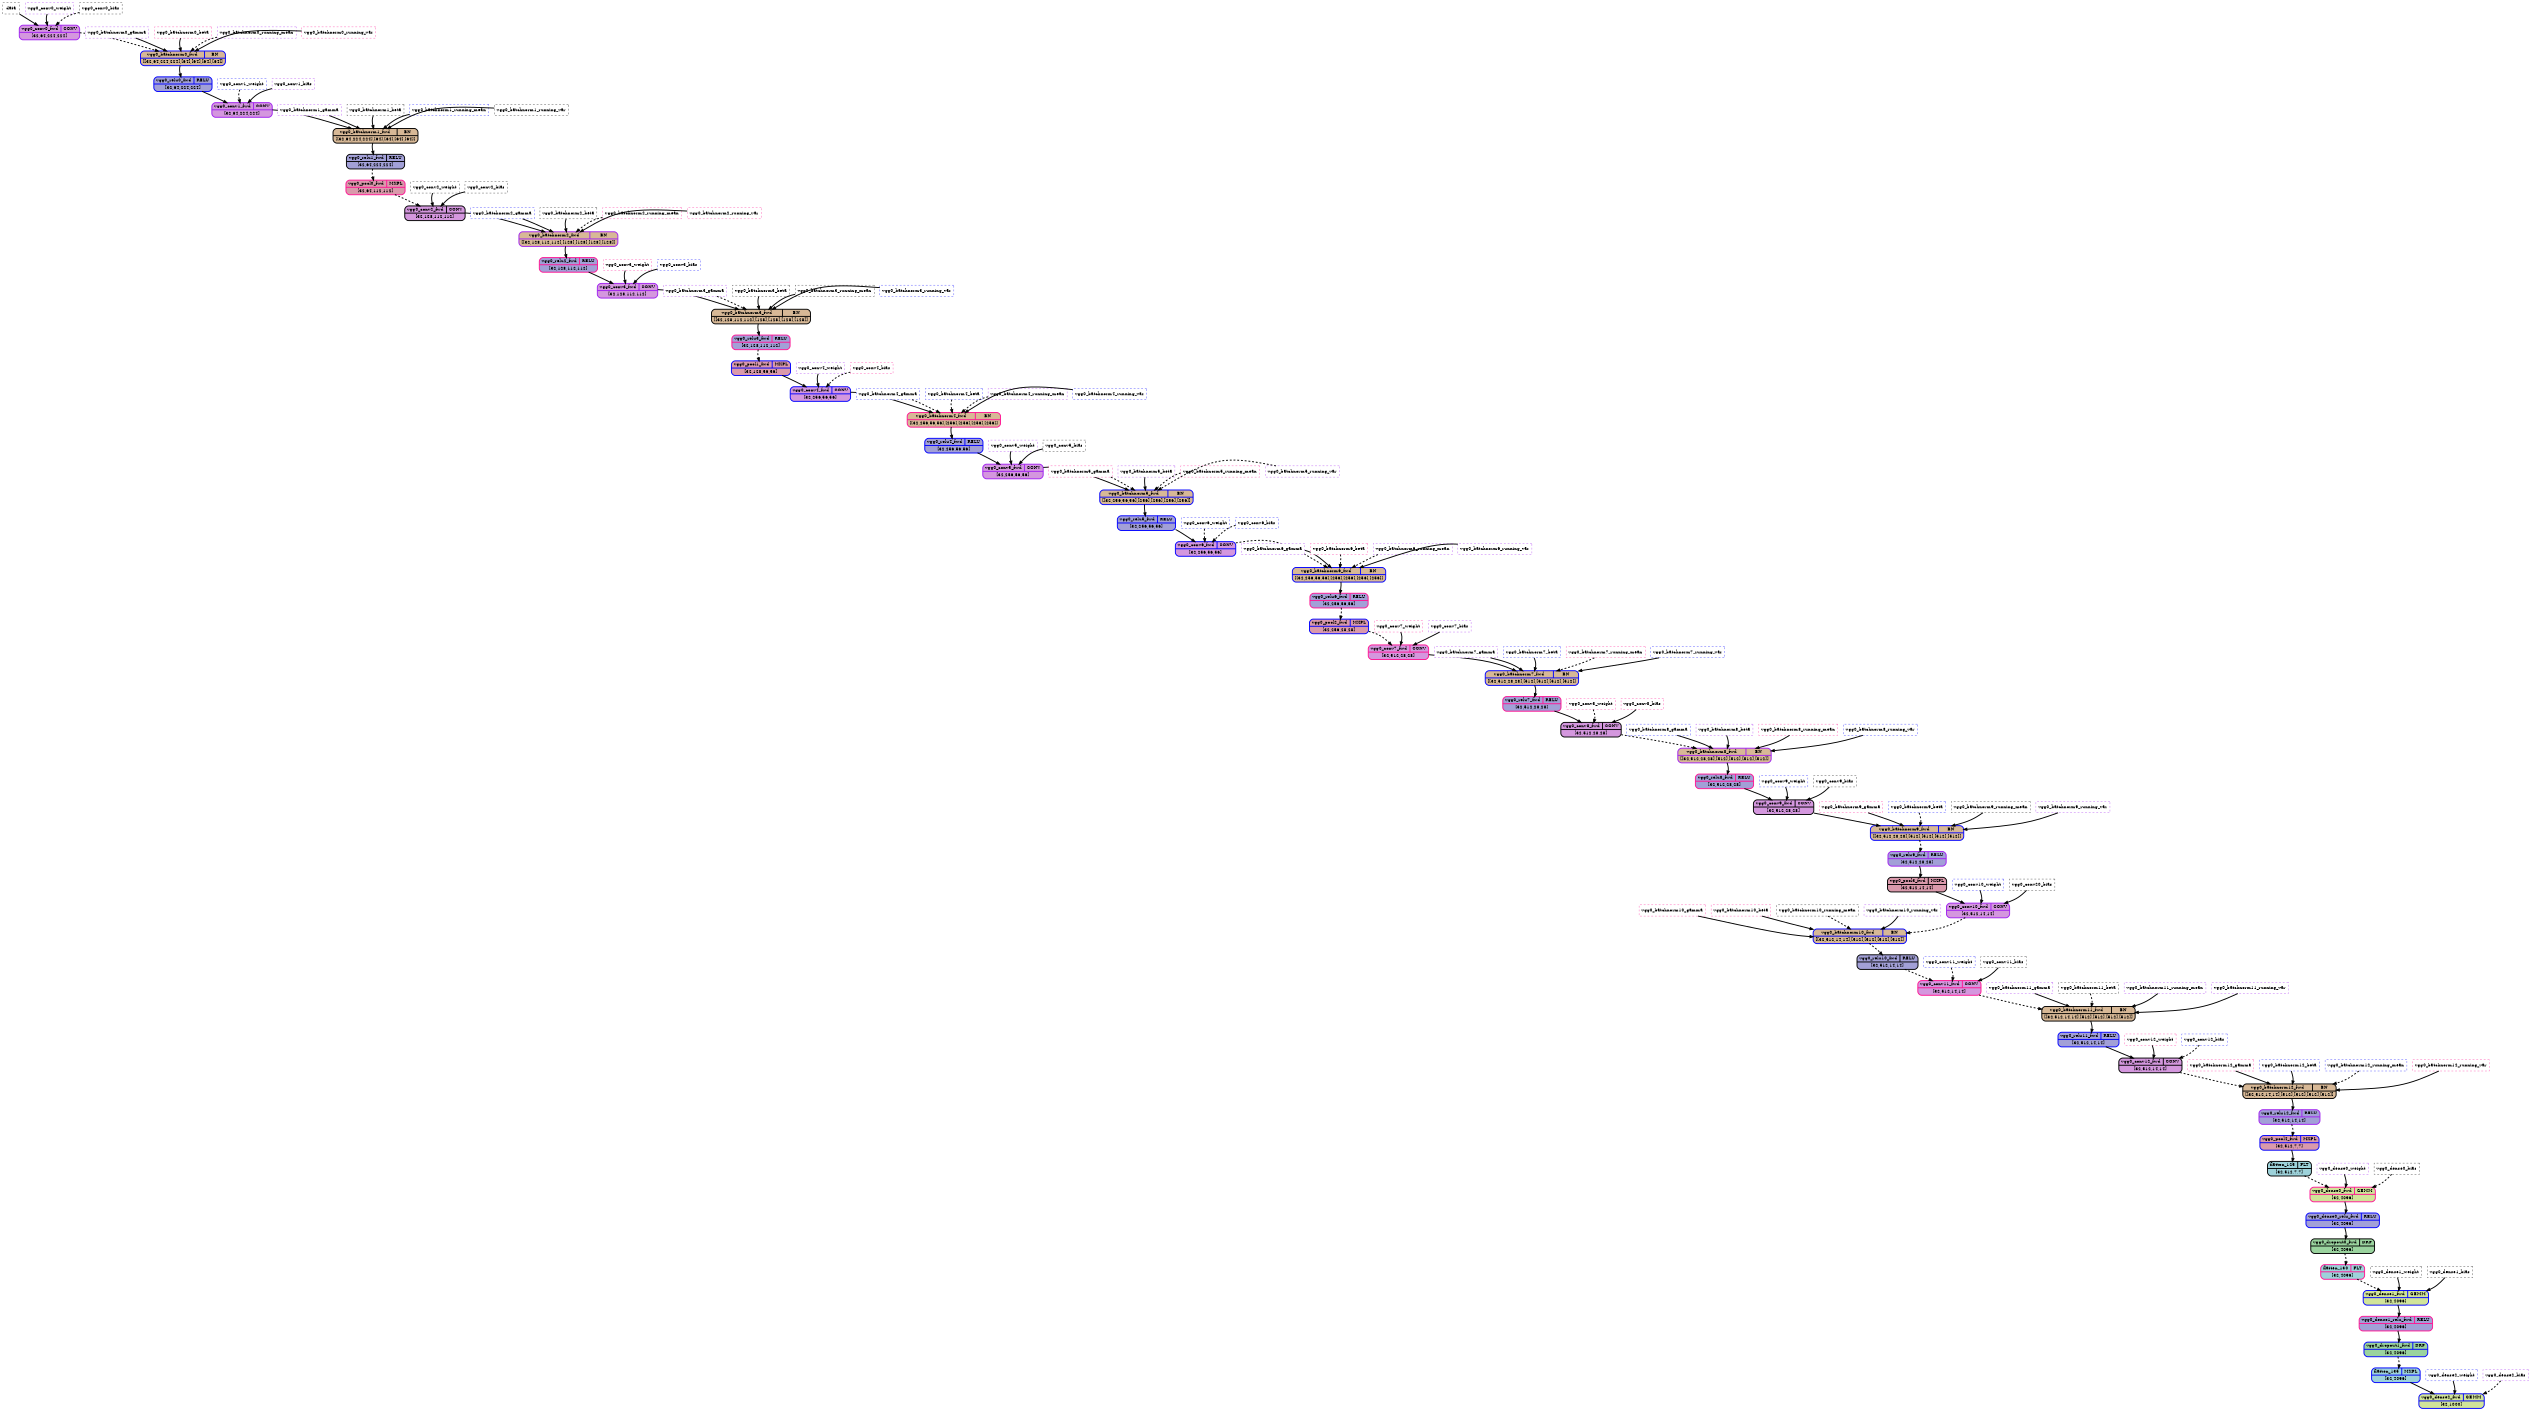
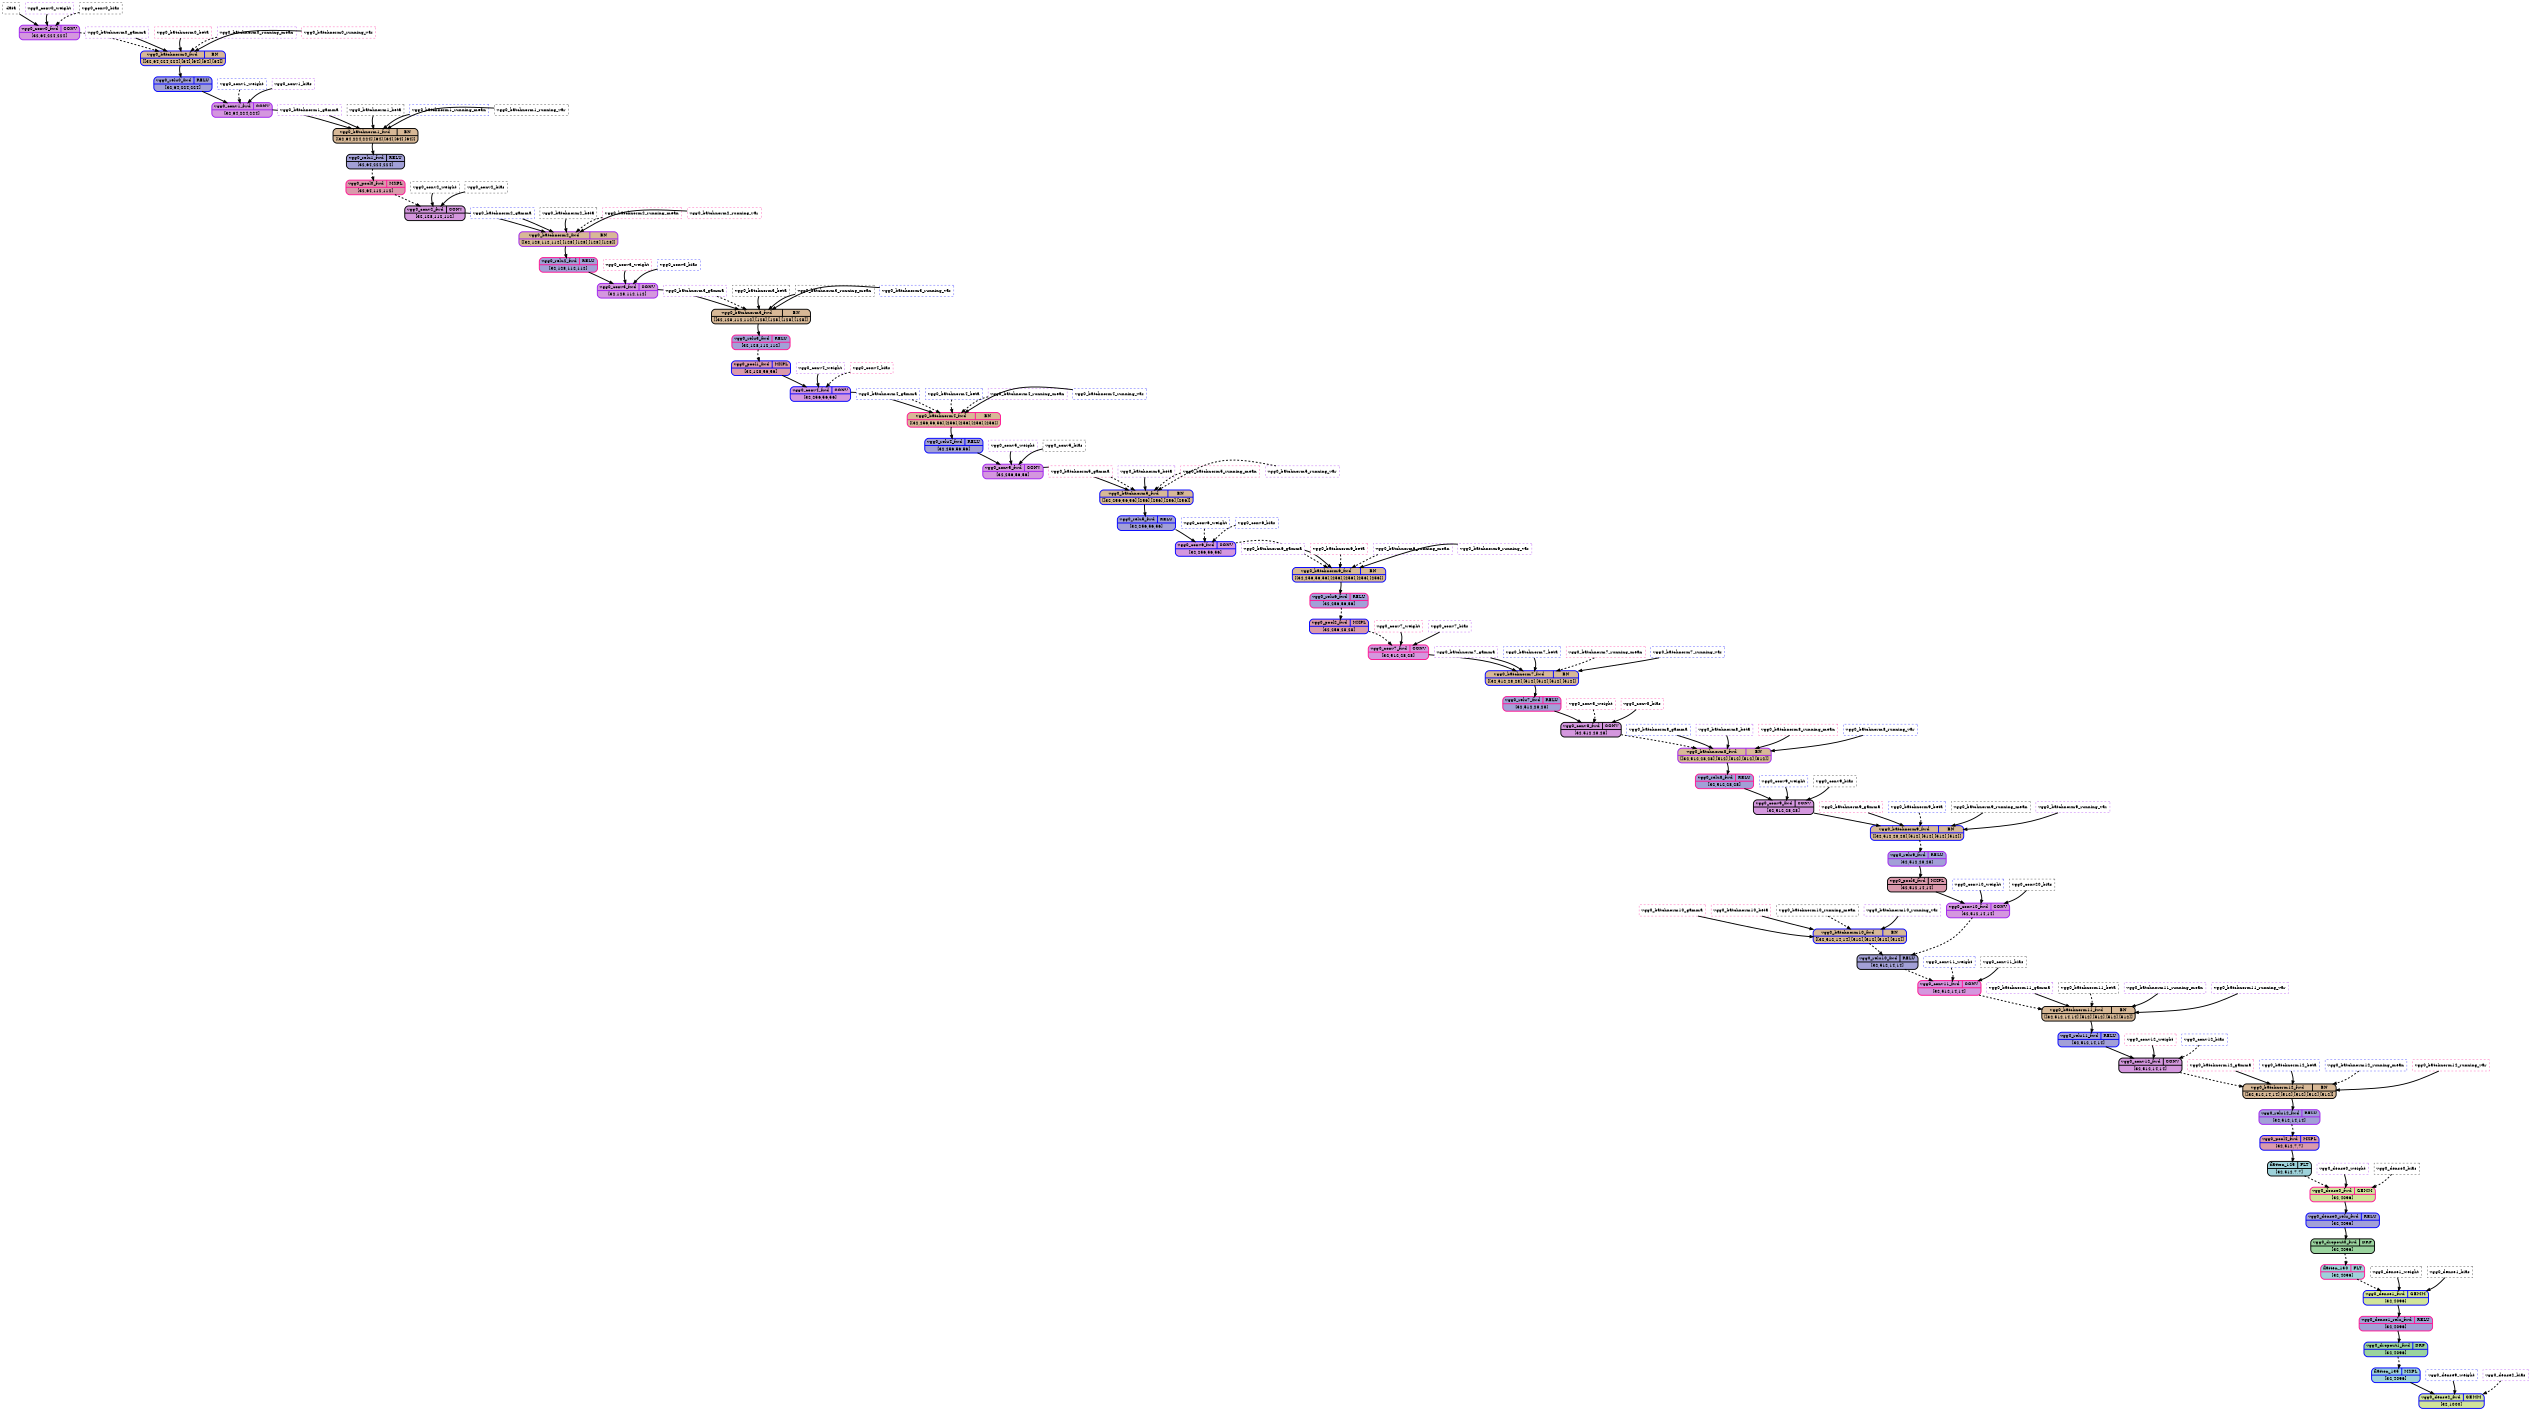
(1938, 929) -> (1947, 941)
(2452, 1375) -> (2452, 1375)
